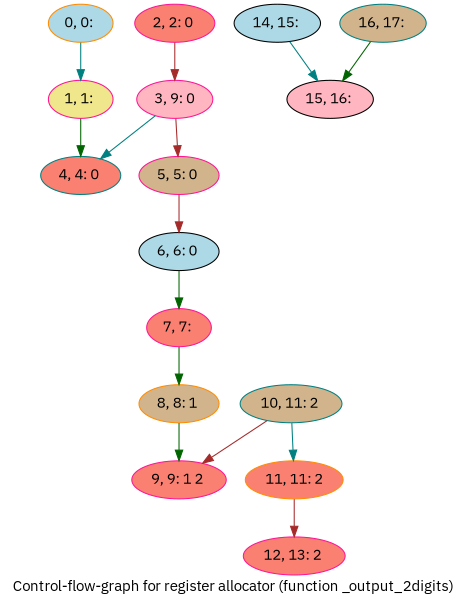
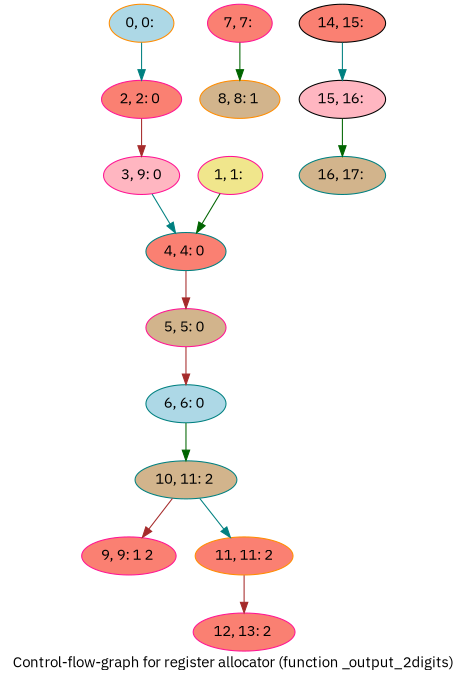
(277, 23) -> (342, 23)
(81, 56) -> (142, 56)
(360, 57) -> (342, 132)
(177, 132) -> (186, 284)
(179, 252) -> (186, 404)
(179, 284) -> (186, 437)
(179, 437) -> none
